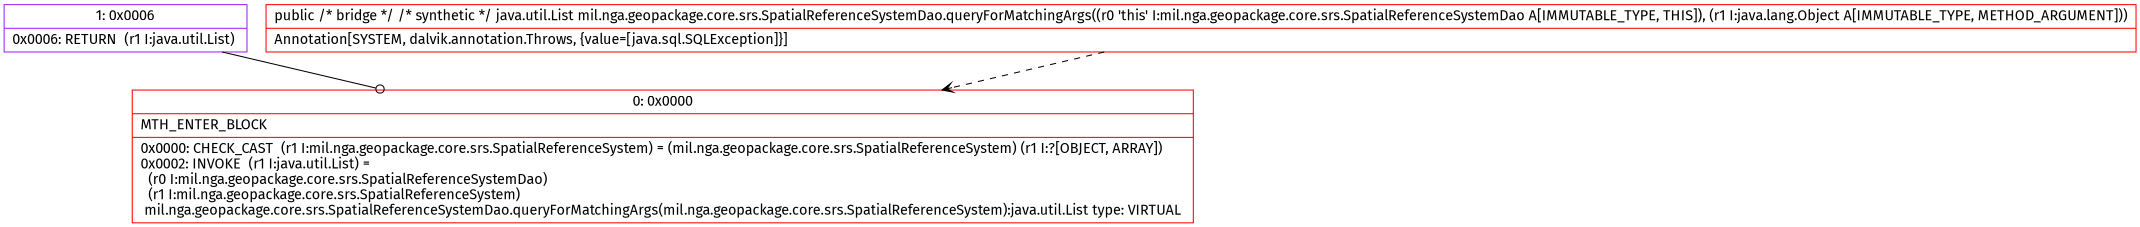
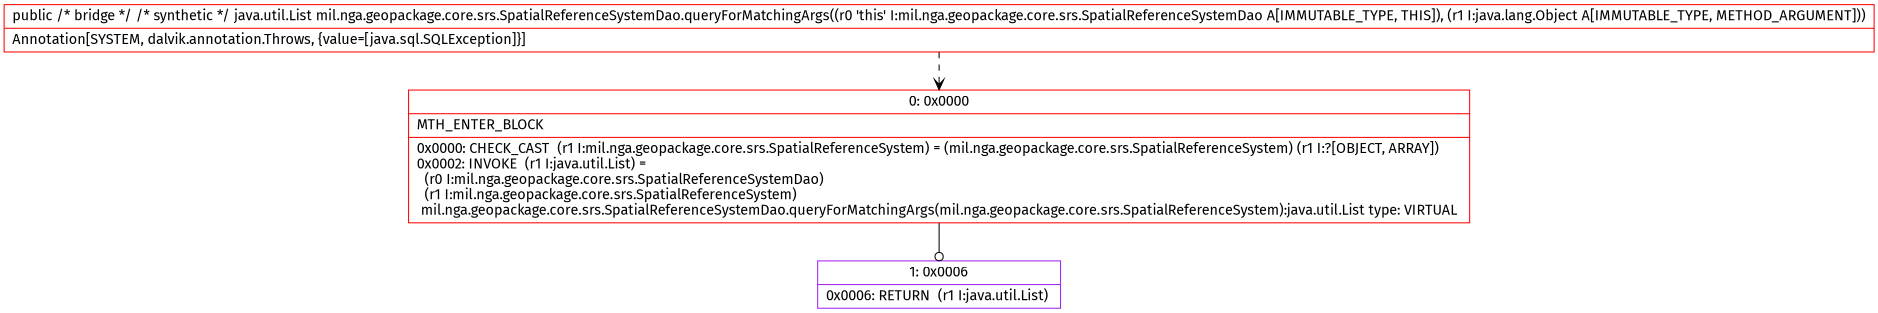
(299, 70) -> (939, 238)
